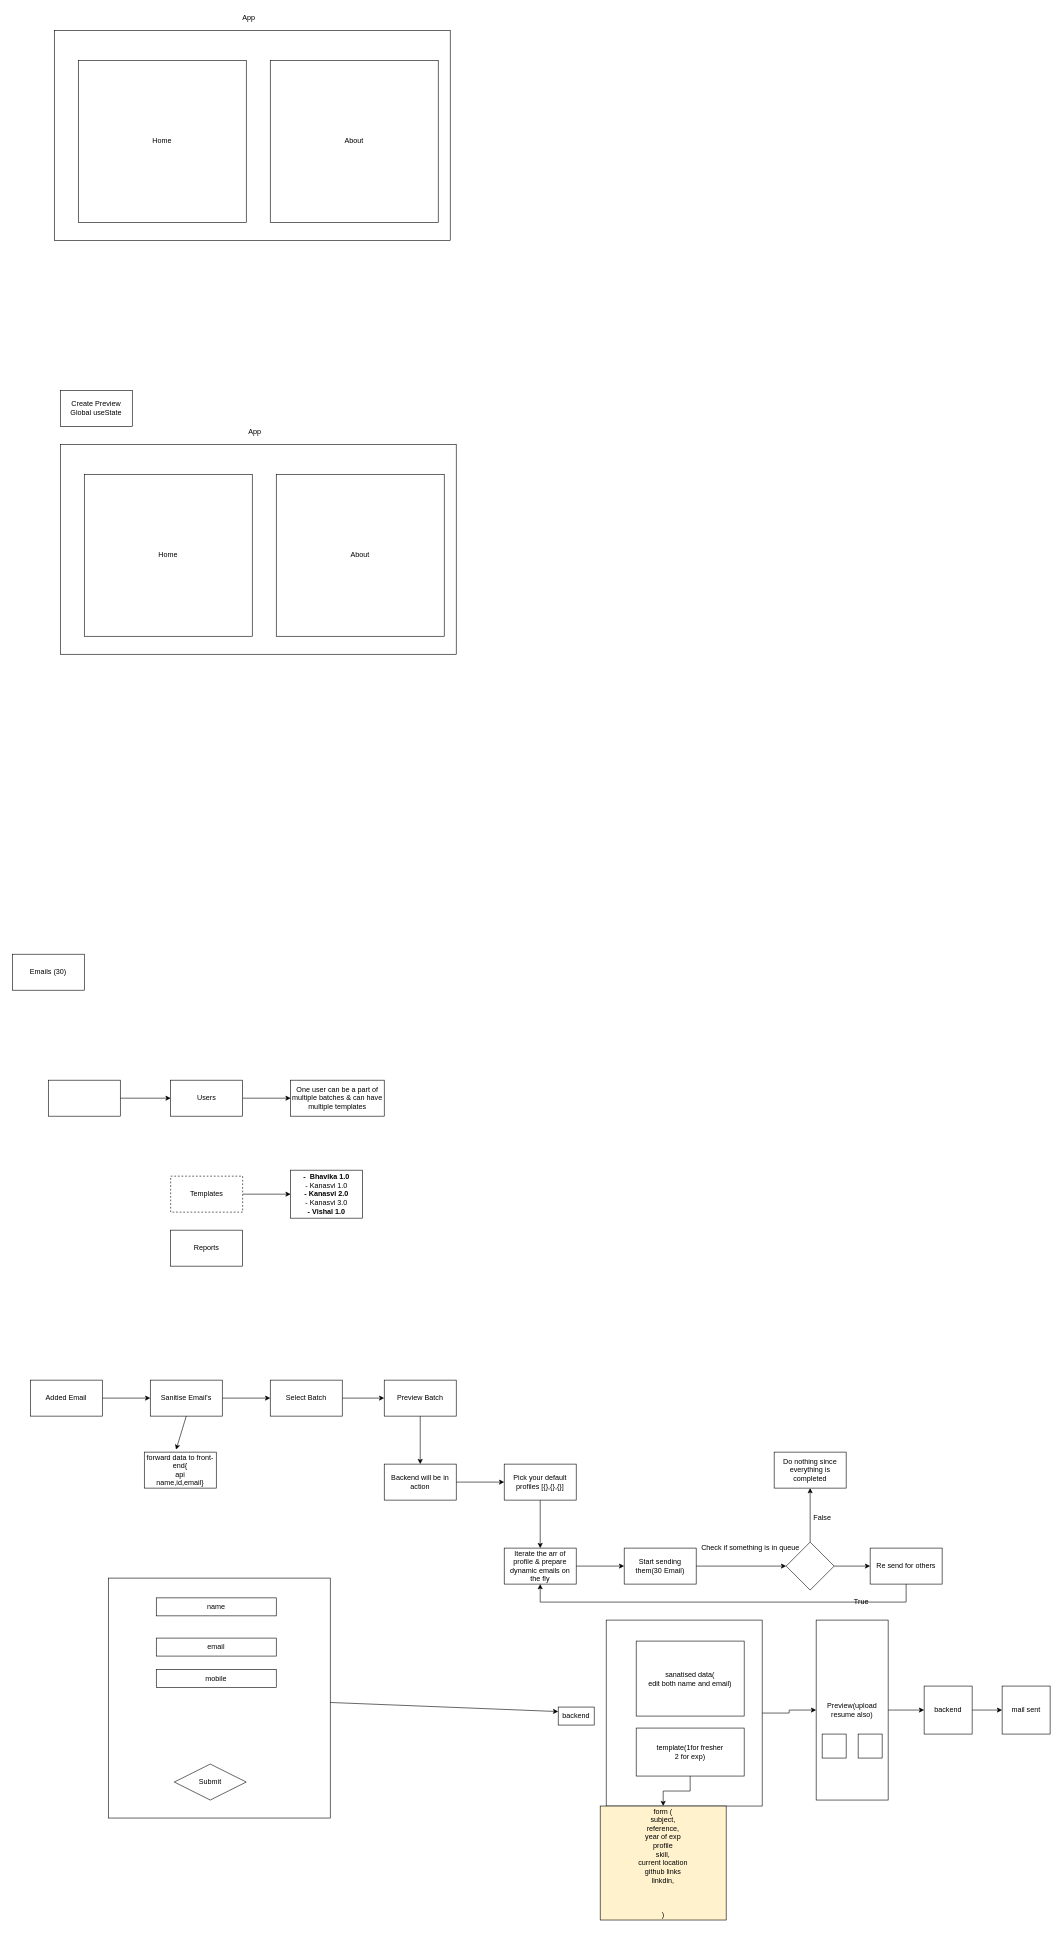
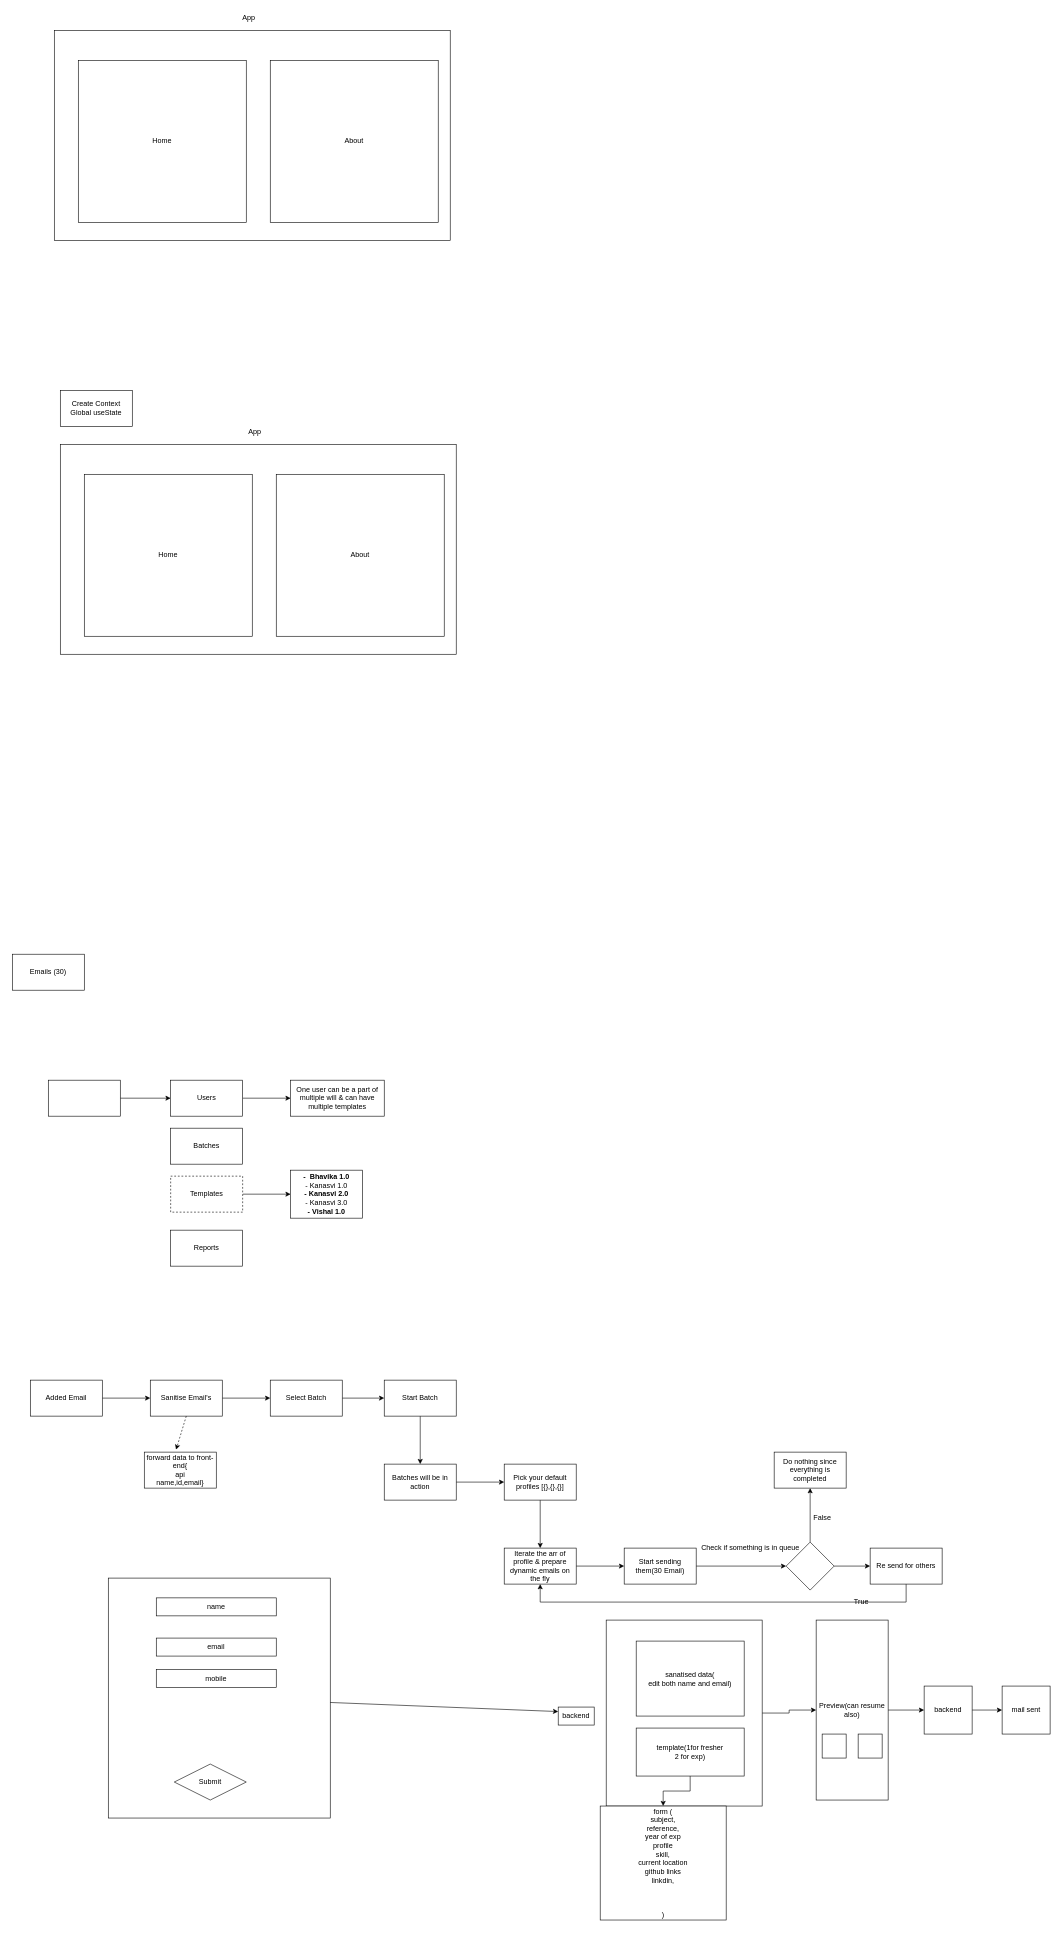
(96, 408) -> (96, 408)
(338, 1098) -> (338, 1098)
none -> (207, 1146)
(420, 1398) -> (420, 1398)
(182, 1430) -> (182, 1430)
(420, 1482) -> (420, 1482)
(852, 1710) -> (852, 1710)
(663, 1863) -> (663, 1863)
